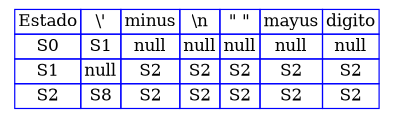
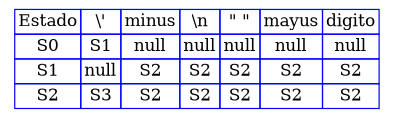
(101, 96) -> (101, 96)
